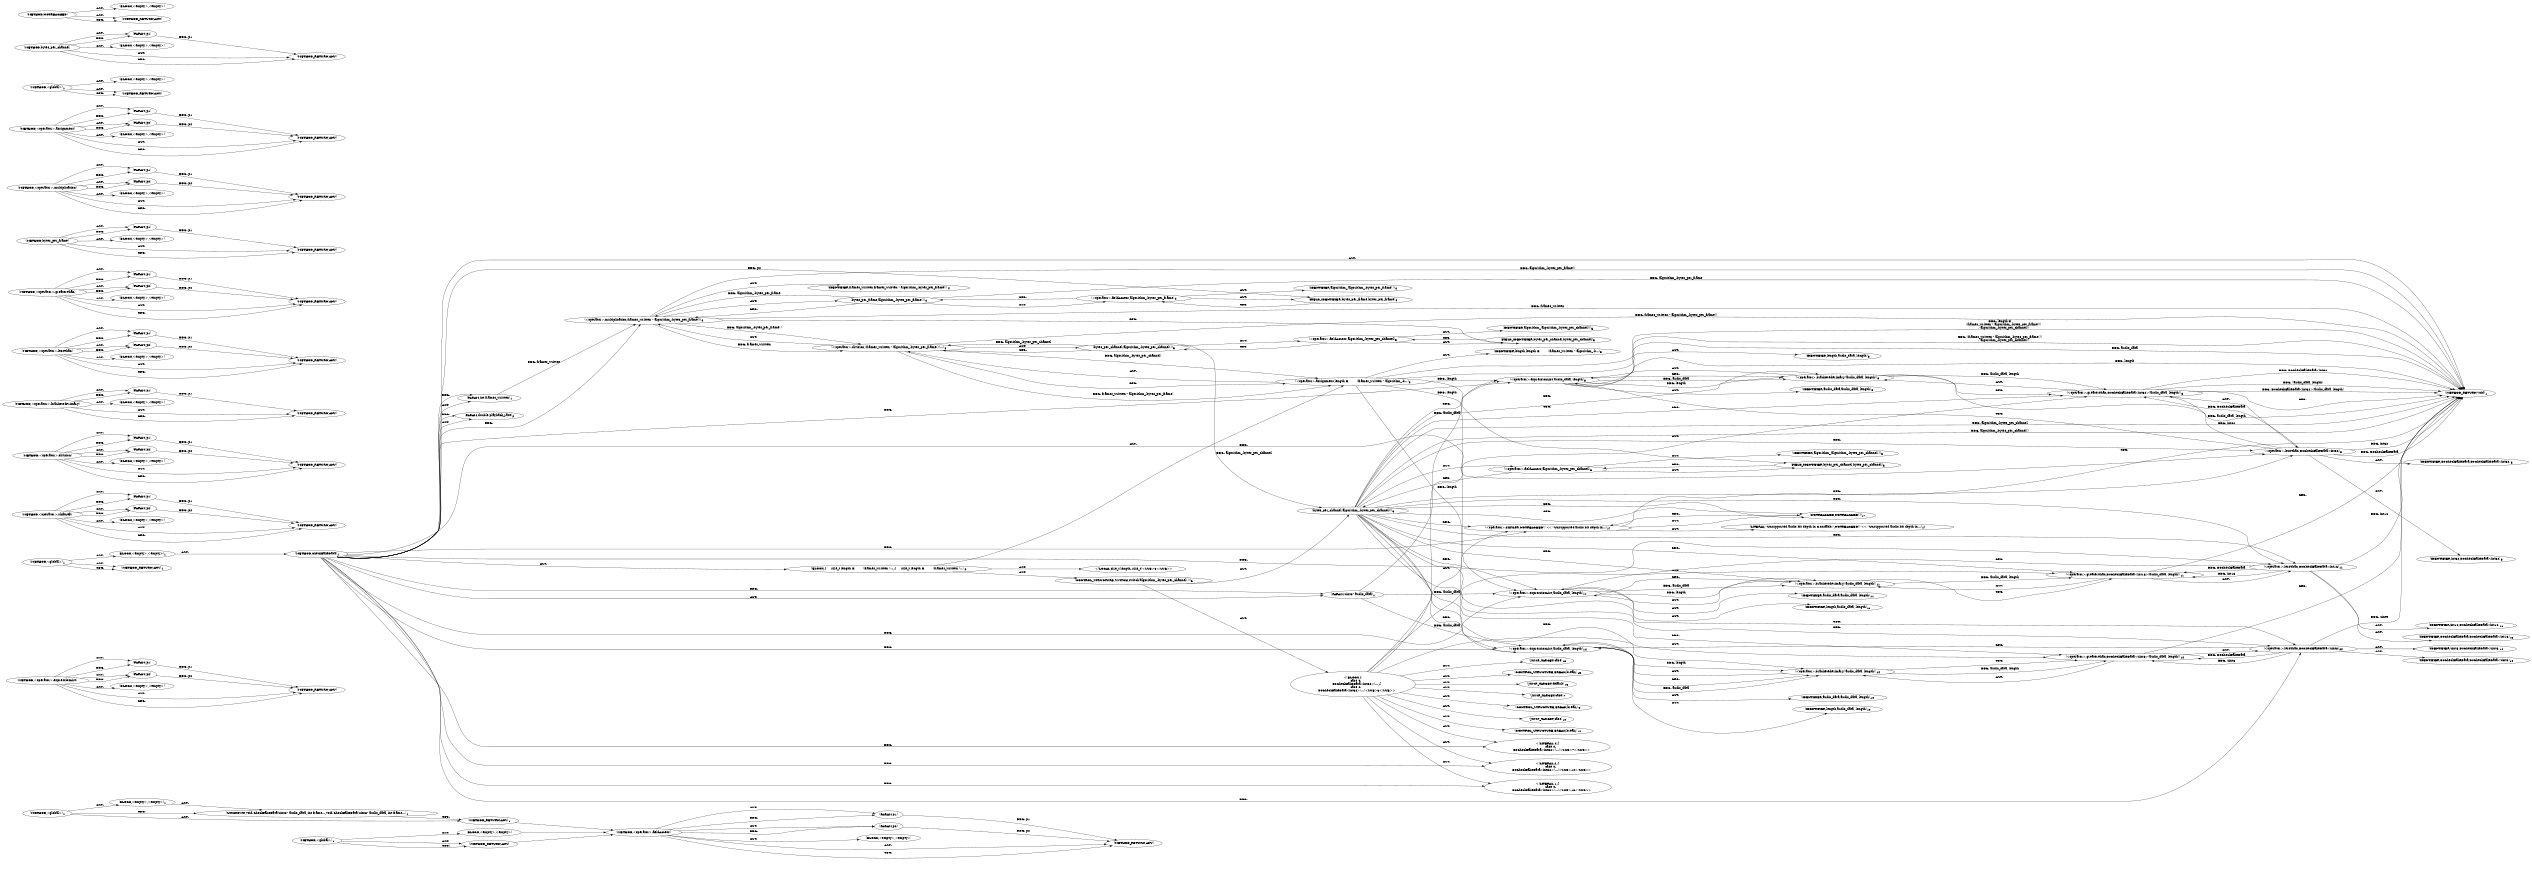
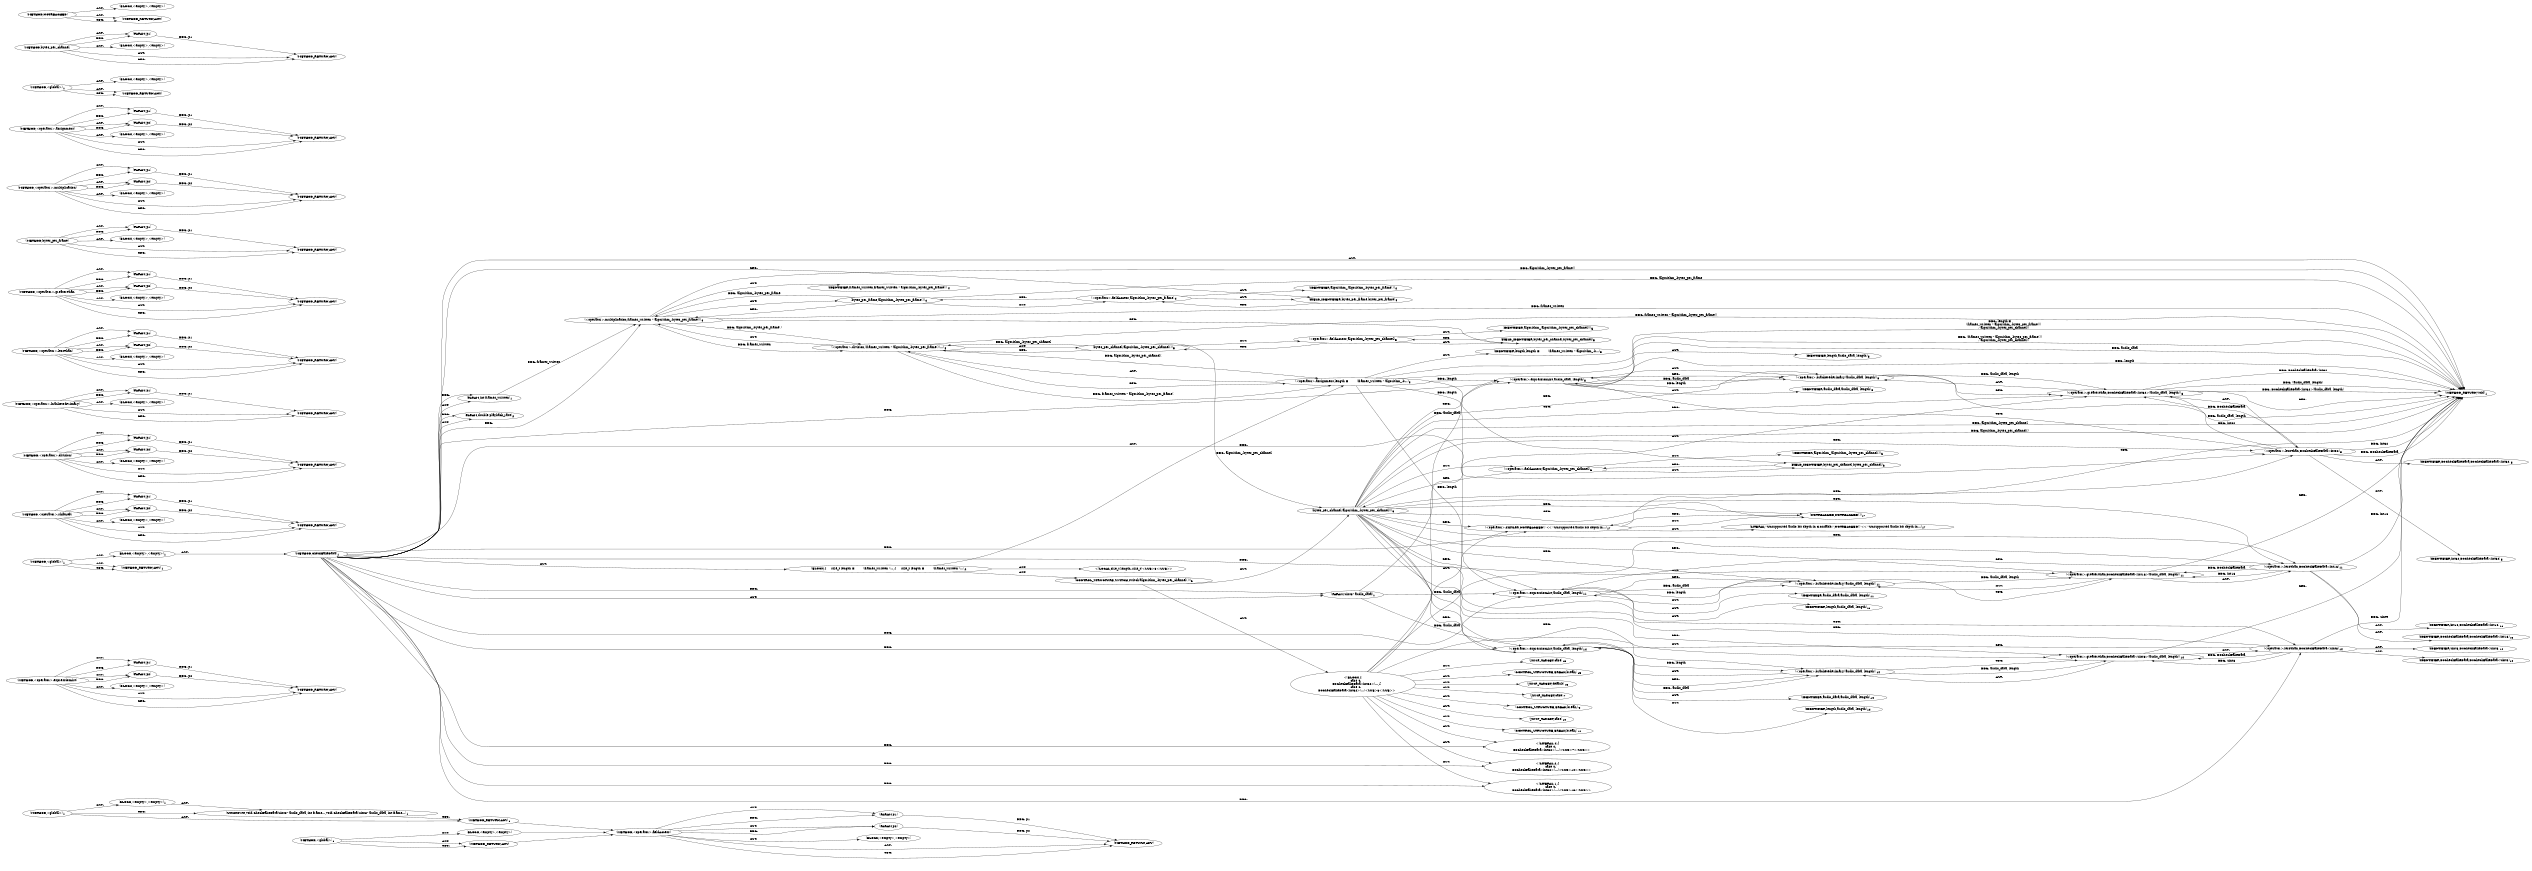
(754, 268) -> (754, 268)
(2341, 649) -> (2341, 649)
